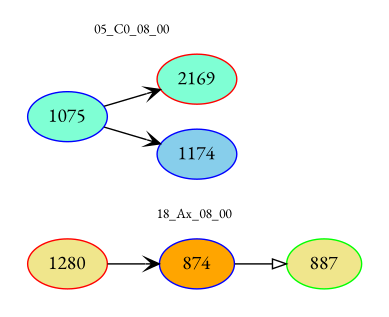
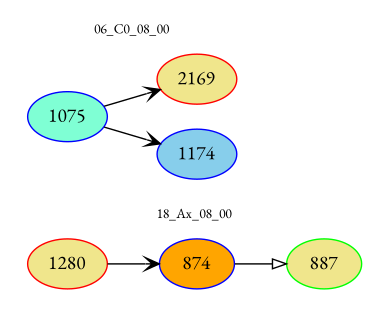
(132, 30) -> (132, 30)
(197, 79) -> (197, 79)
